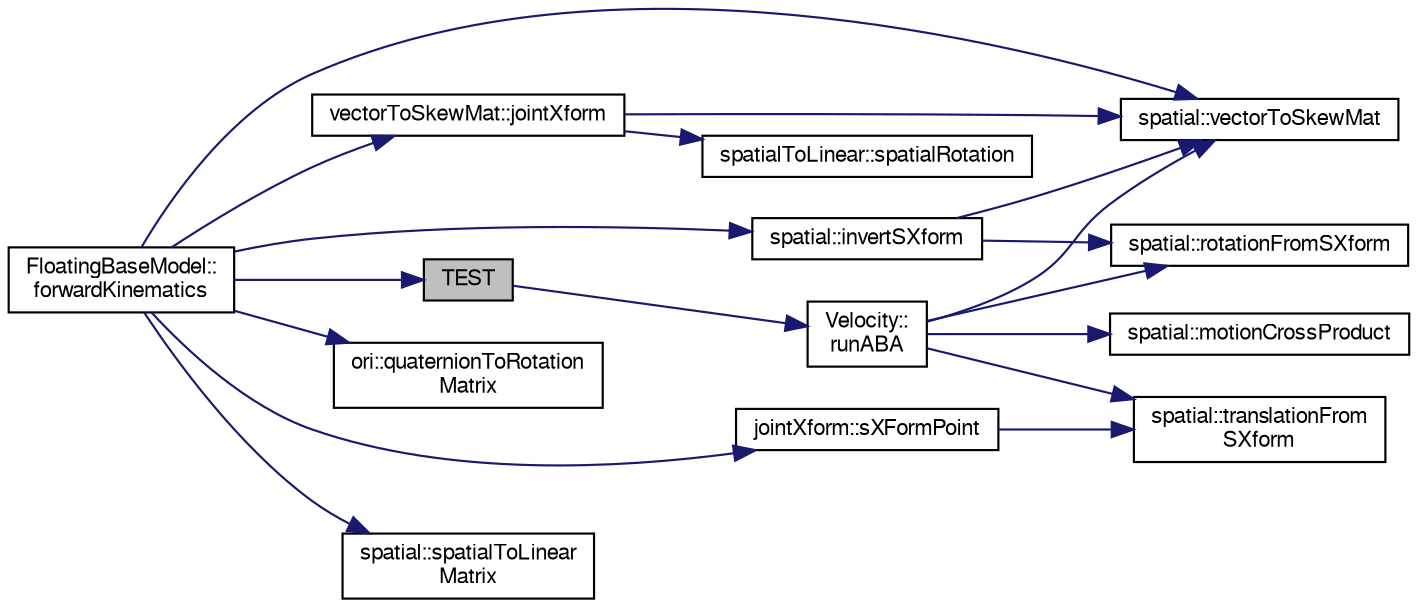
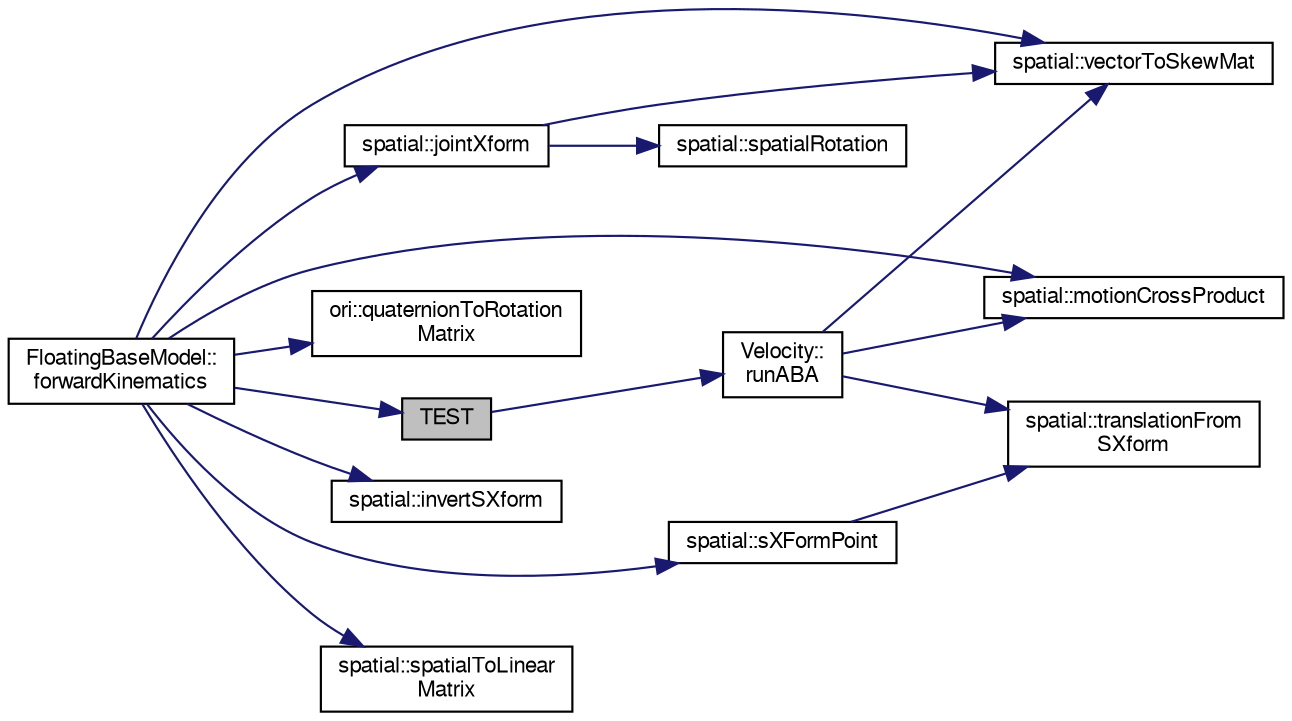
(468, 115) -> (447, 146)
(867, 156) -> (783, 146)
(1069, 186) -> none
none -> (582, 237)
(1260, 245) -> none
(867, 430) -> (783, 543)
